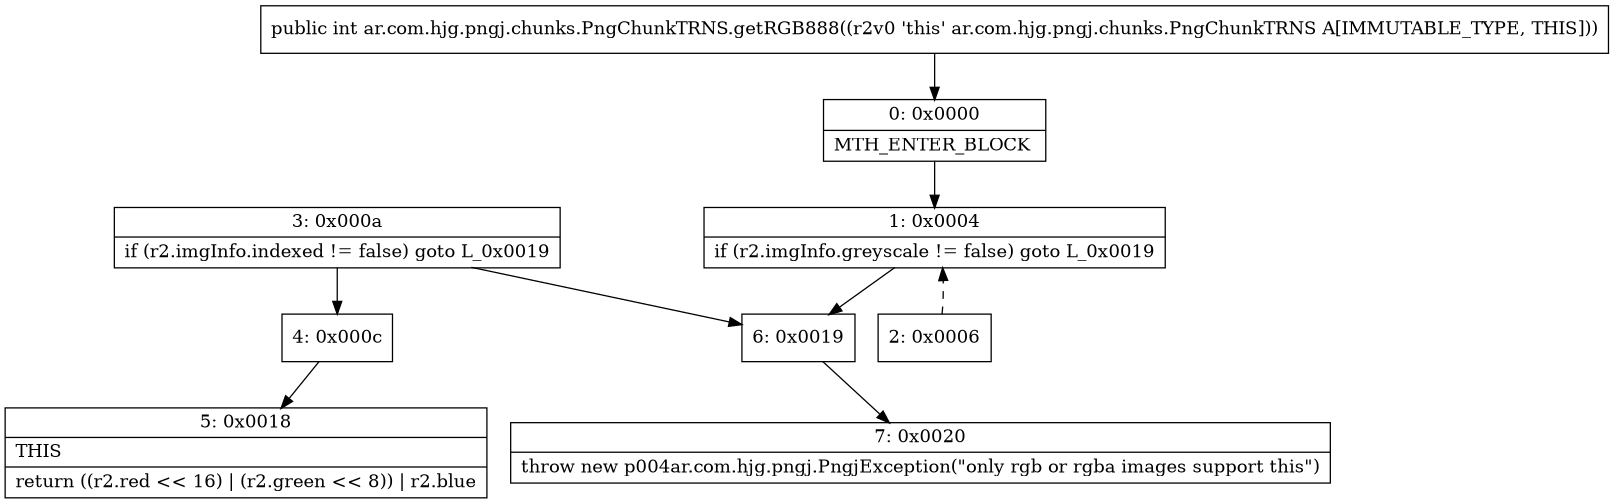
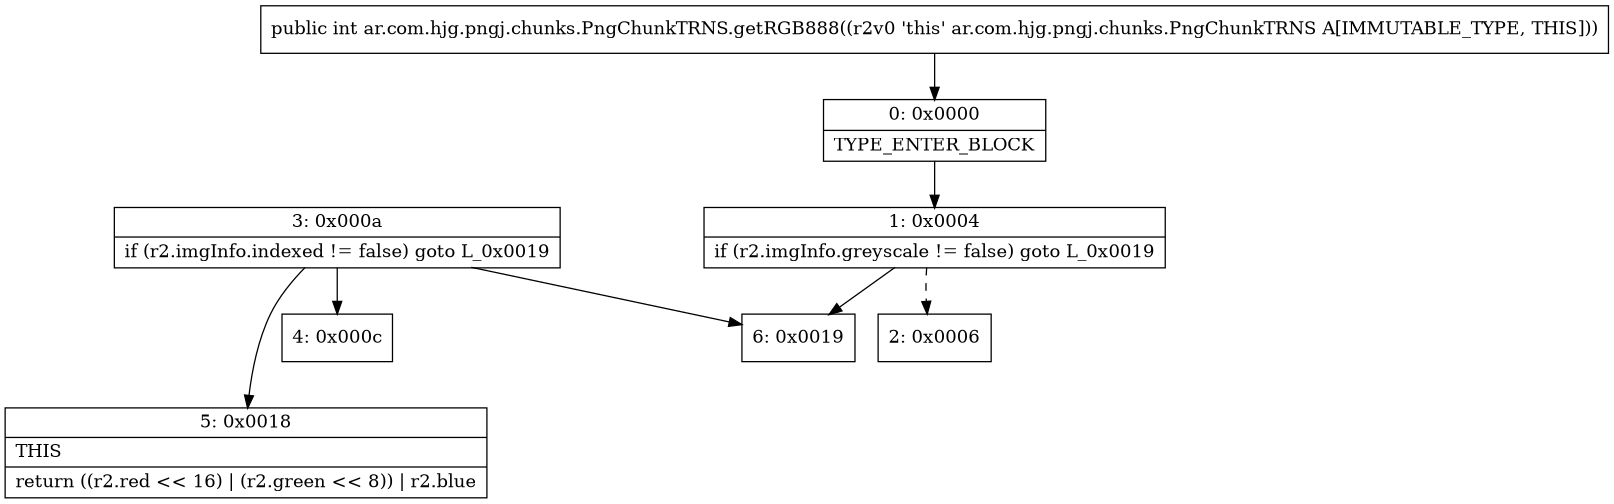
(933, 145) -> (935, 145)
(943, 298) -> (926, 285)
(304, 380) -> (265, 326)
(921, 453) -> none
